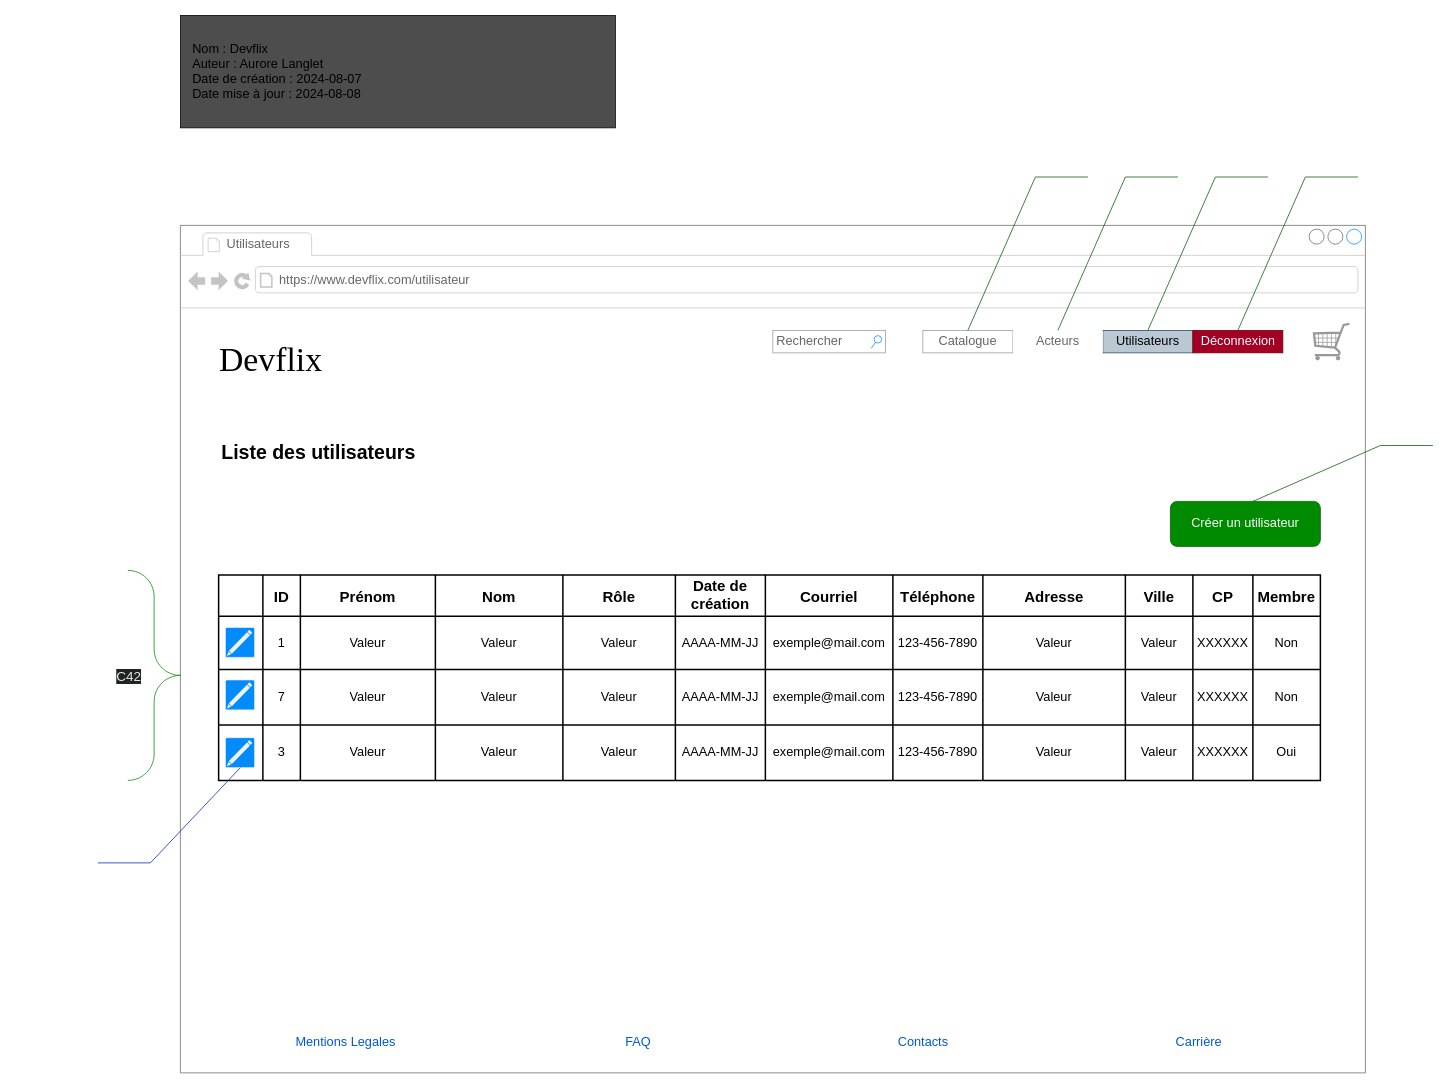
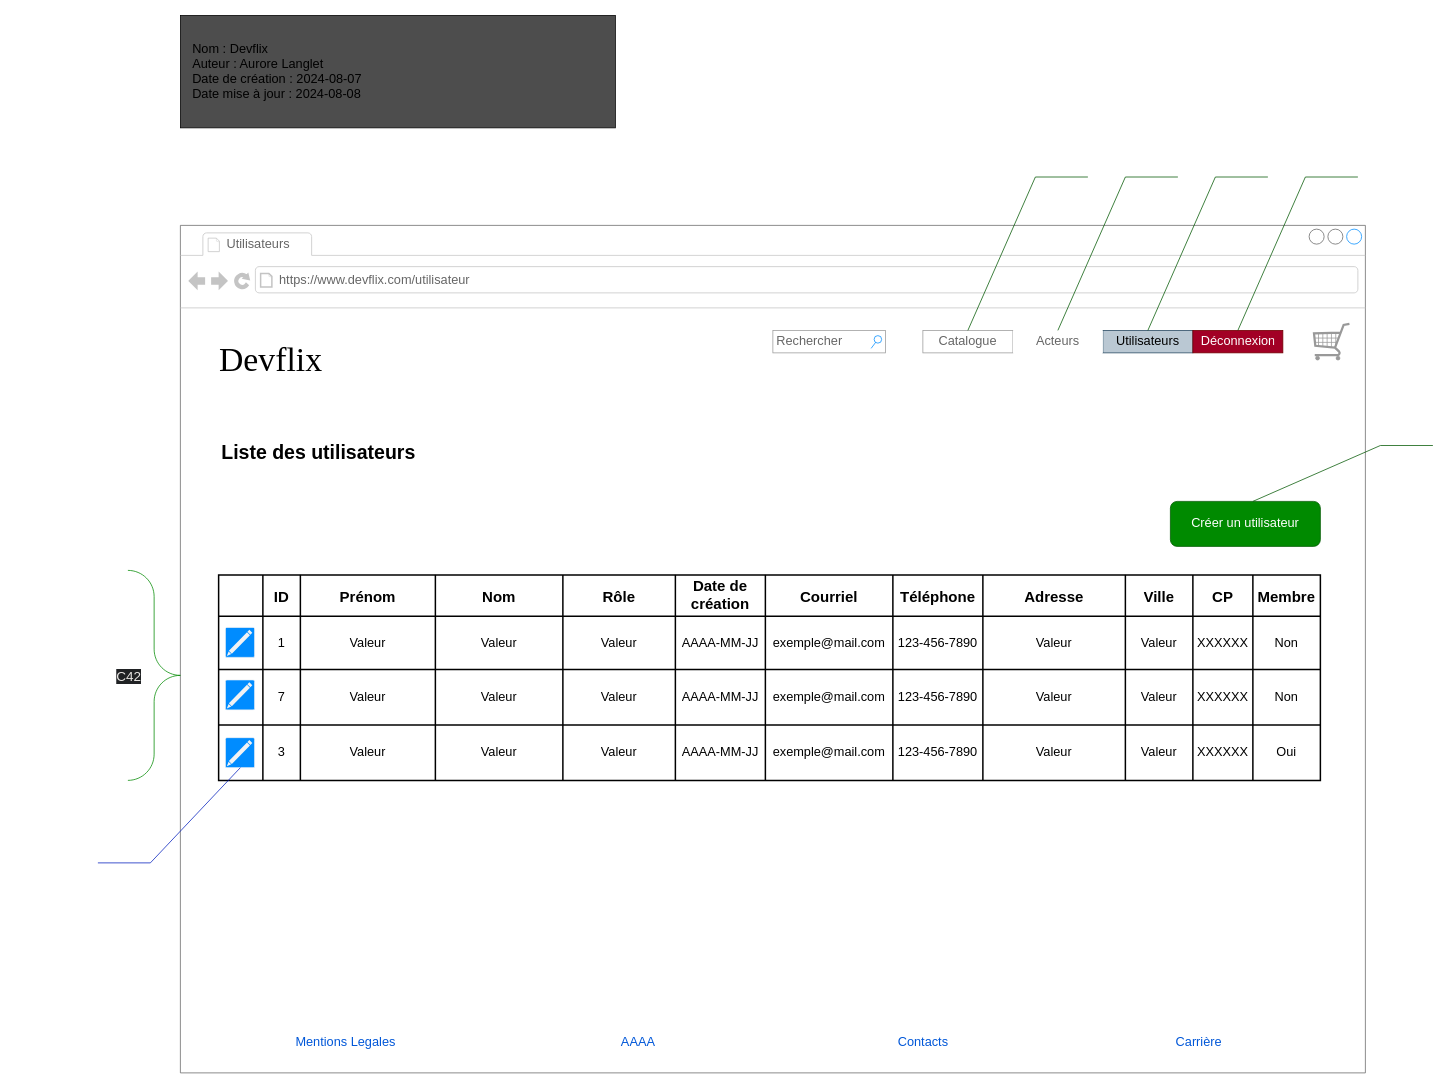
(638, 1042) -> (638, 1042)
